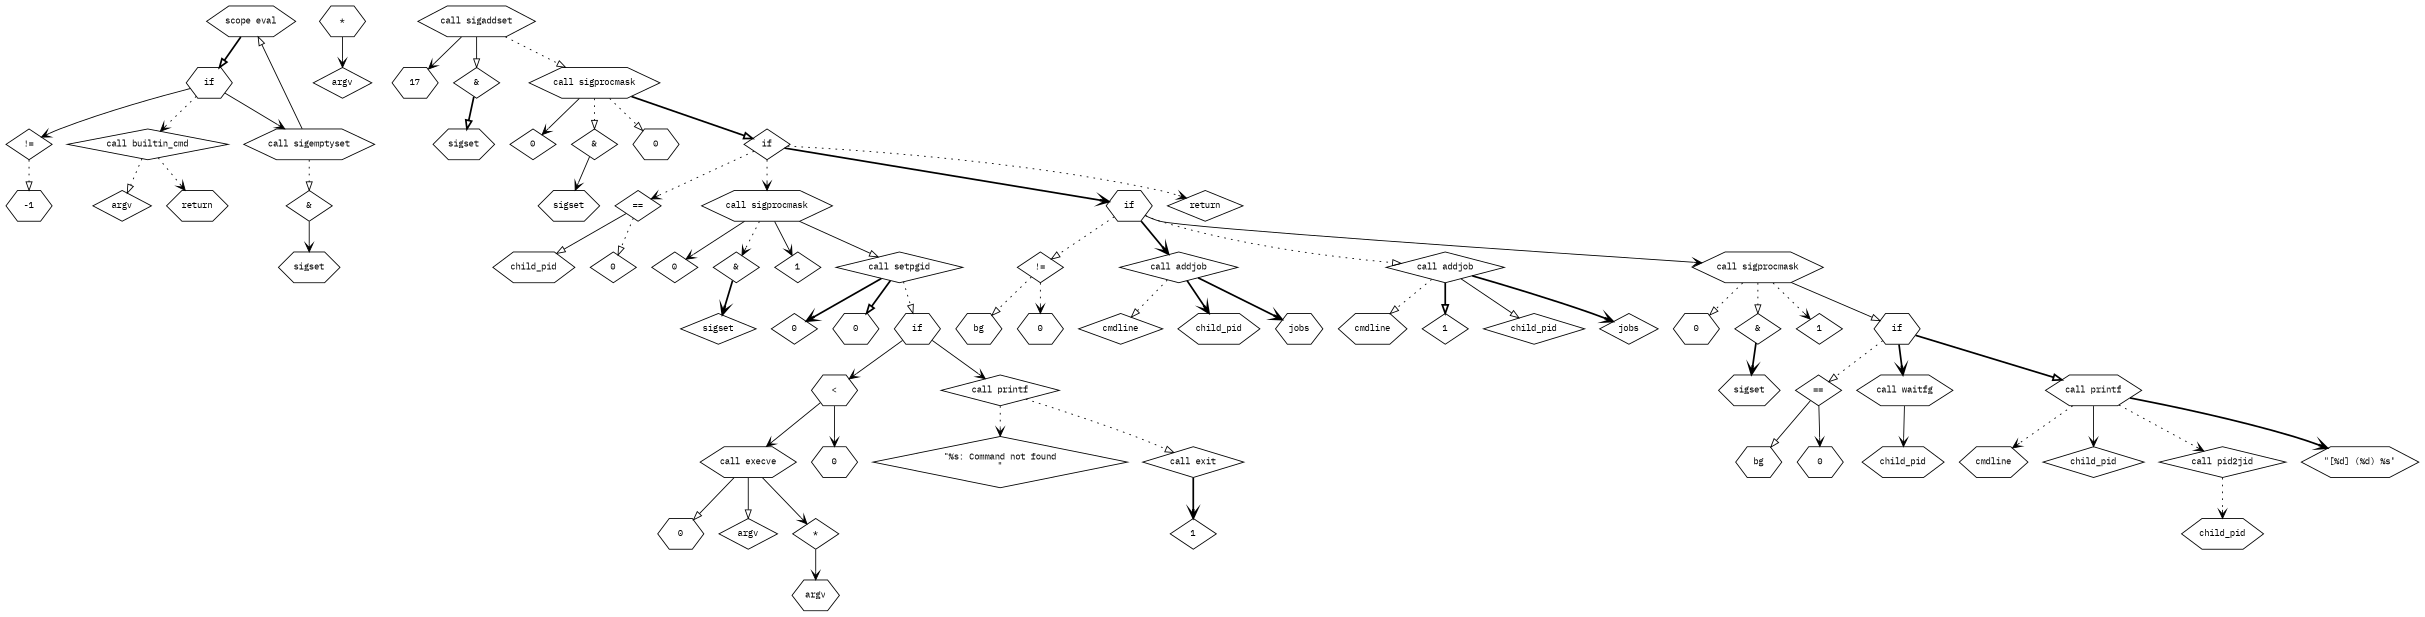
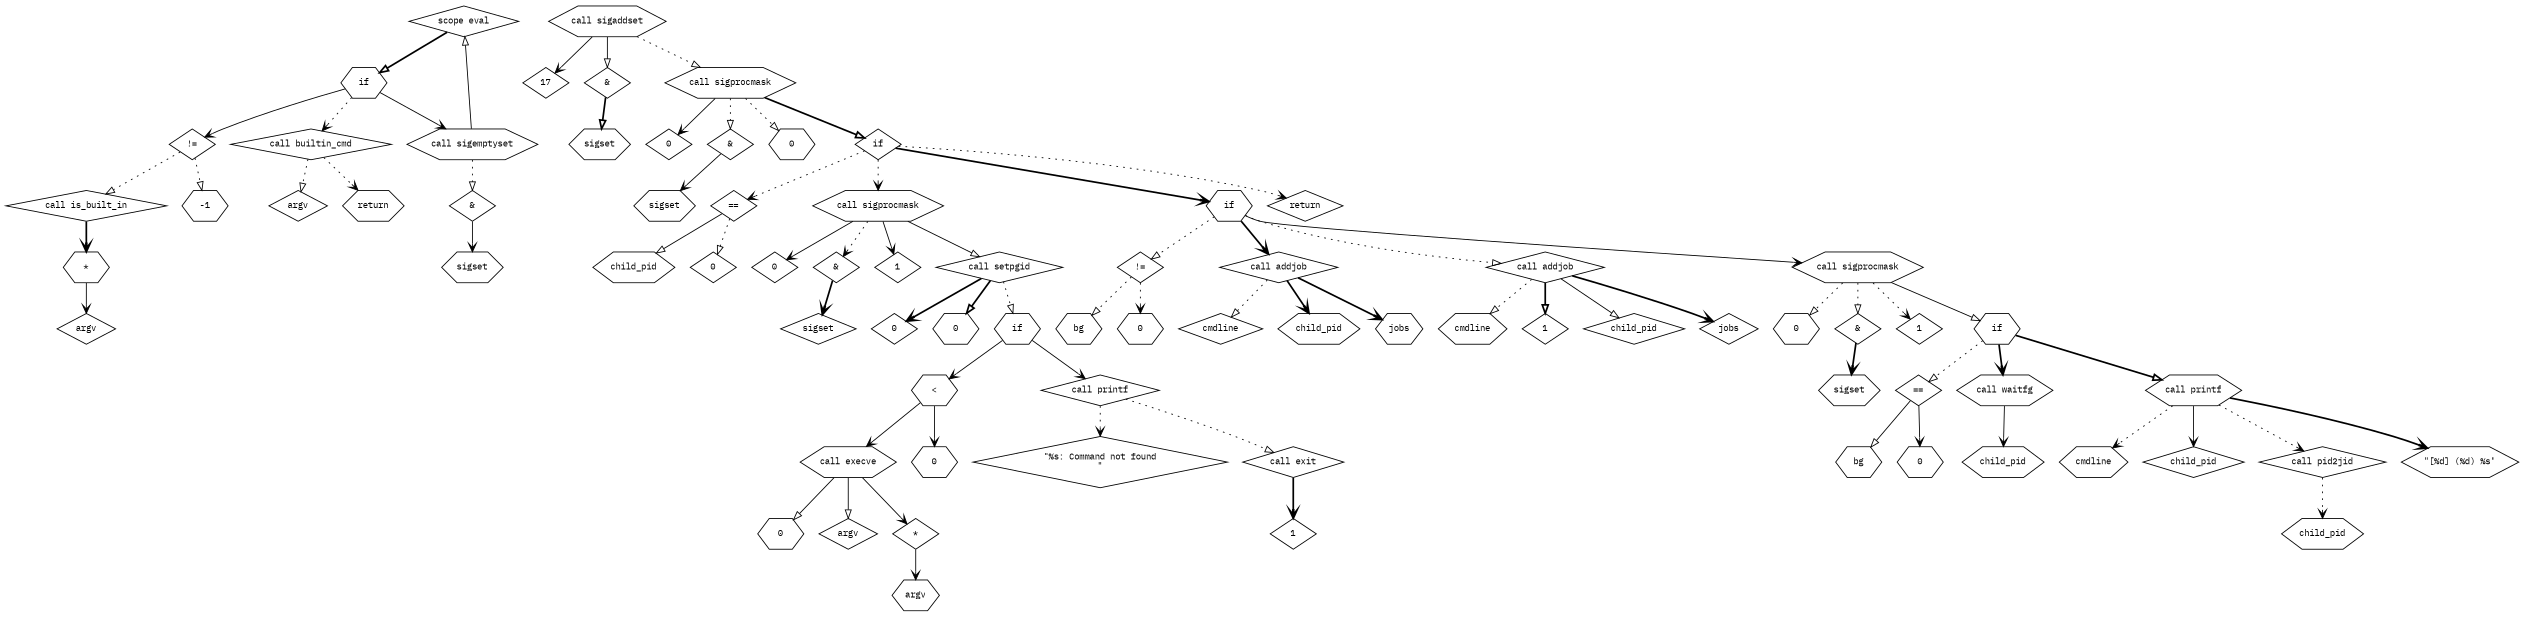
(251, 21) -> (464, 21)
(415, 83) -> (546, 83)
none -> (86, 206)
